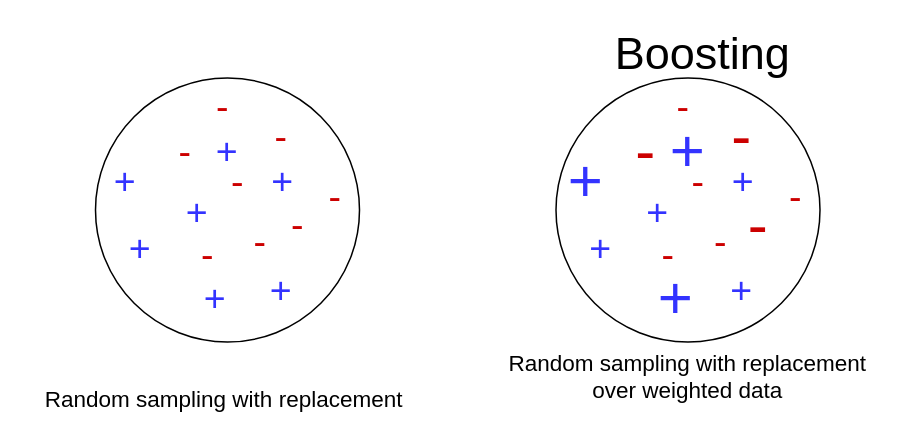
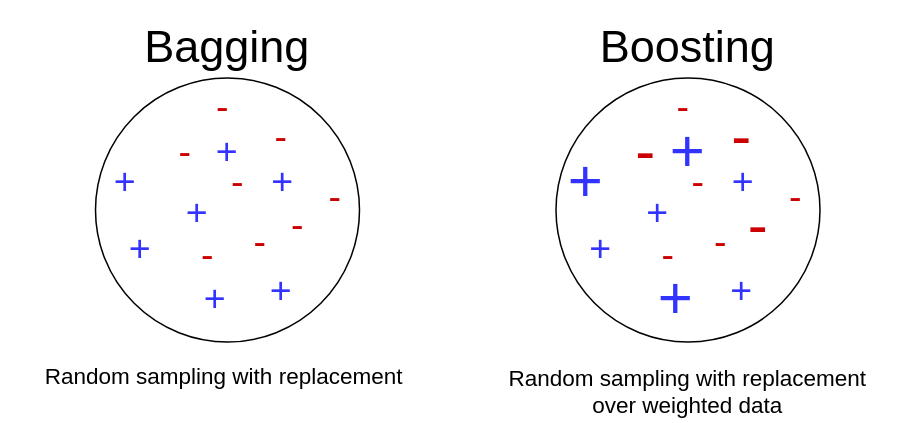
none -> (227, 46)
(703, 53) -> (688, 46)
(688, 376) -> (688, 391)
(227, 398) -> (227, 376)
